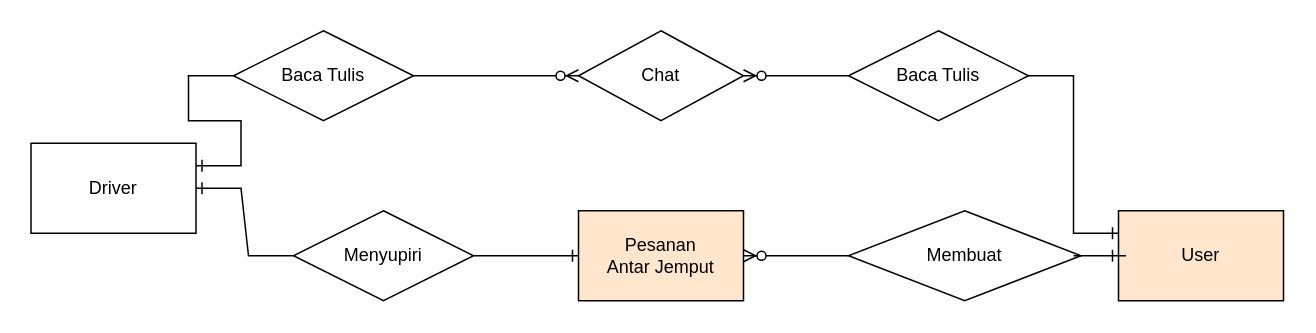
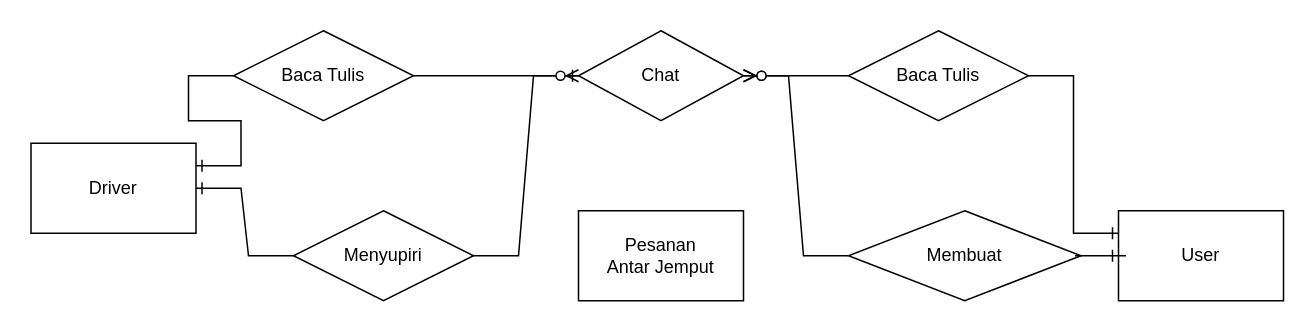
(547, 256) -> (526, 168)
(661, 256) -> (661, 256)
(774, 256) -> (796, 168)
(1073, 256) -> (1073, 256)
(1201, 256) -> (1201, 256)
